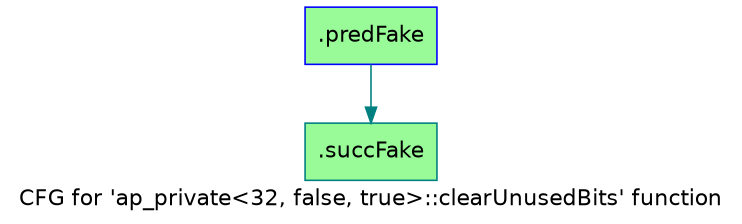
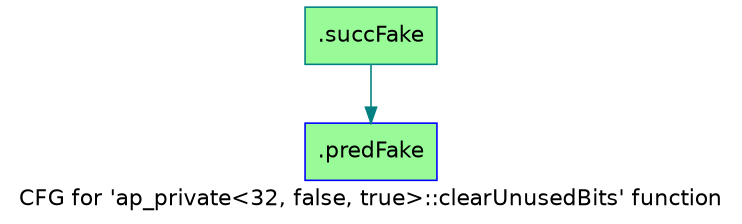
(371, 86) -> (371, 86)
